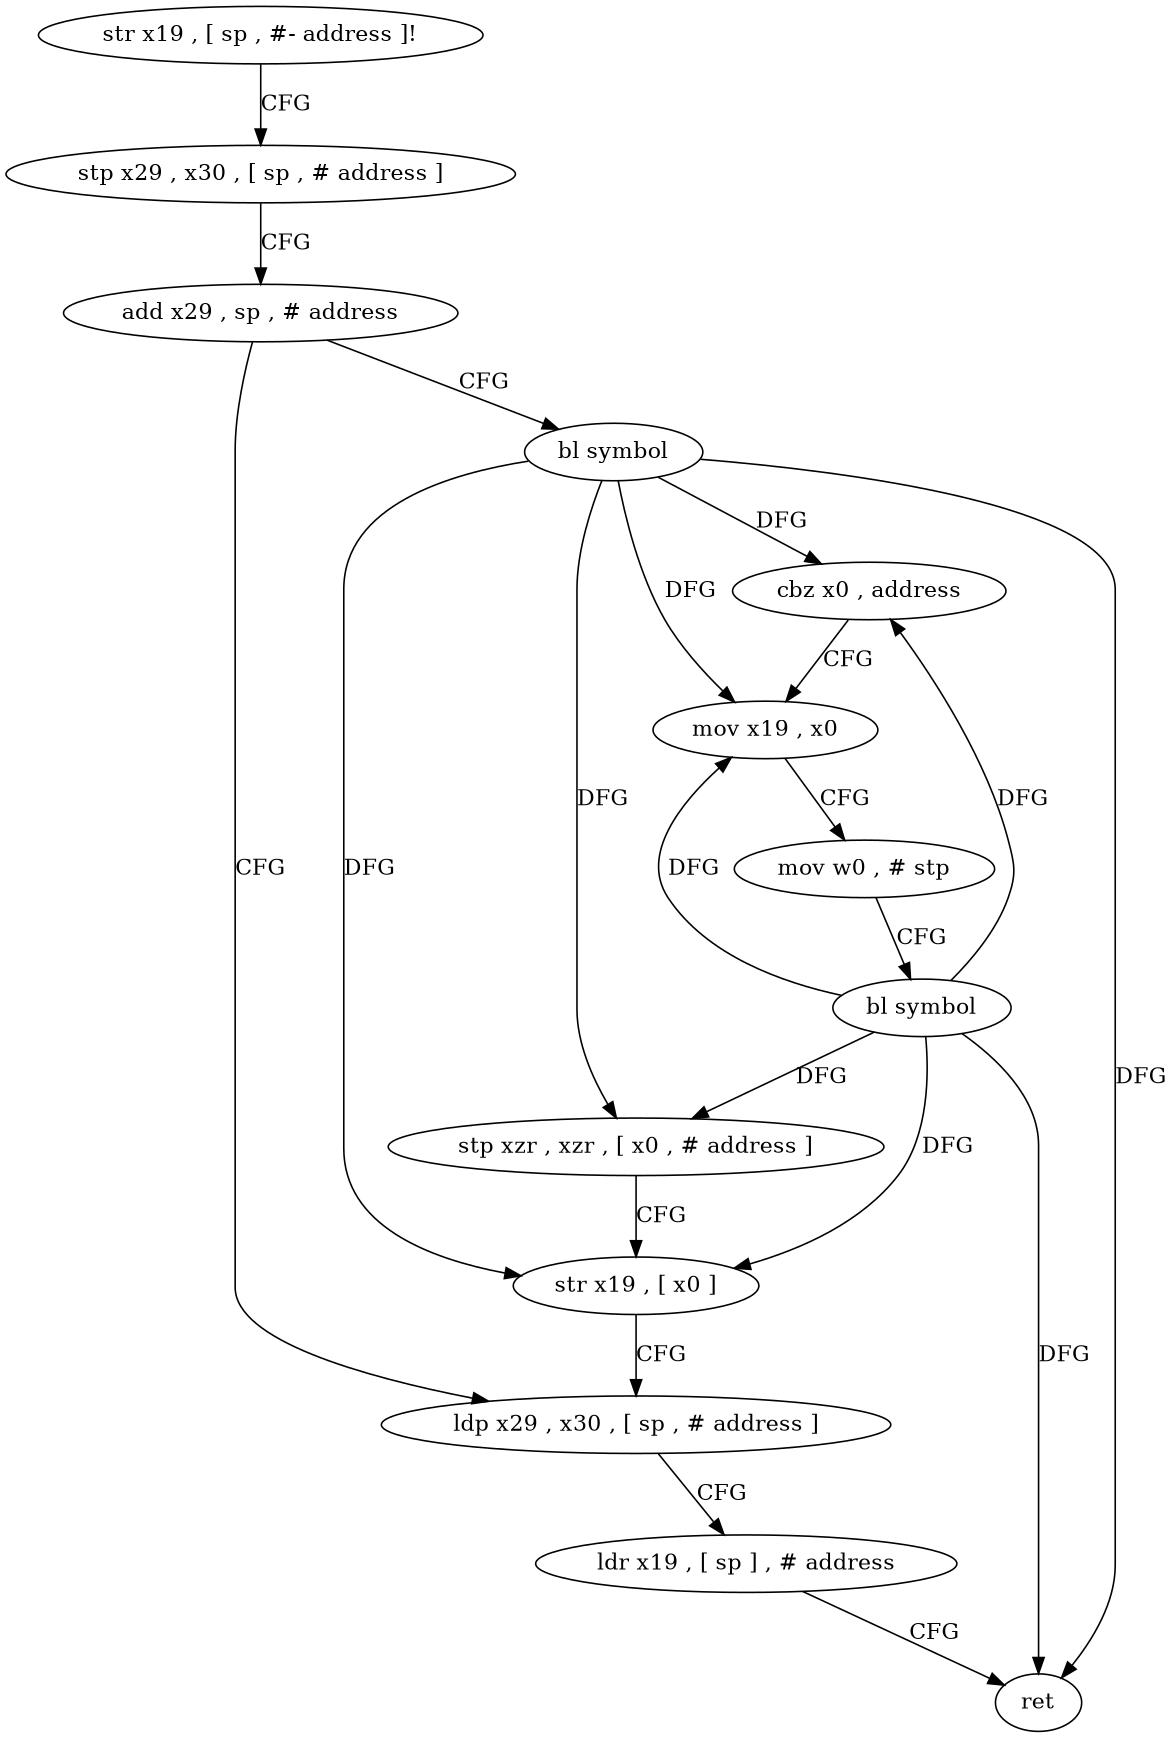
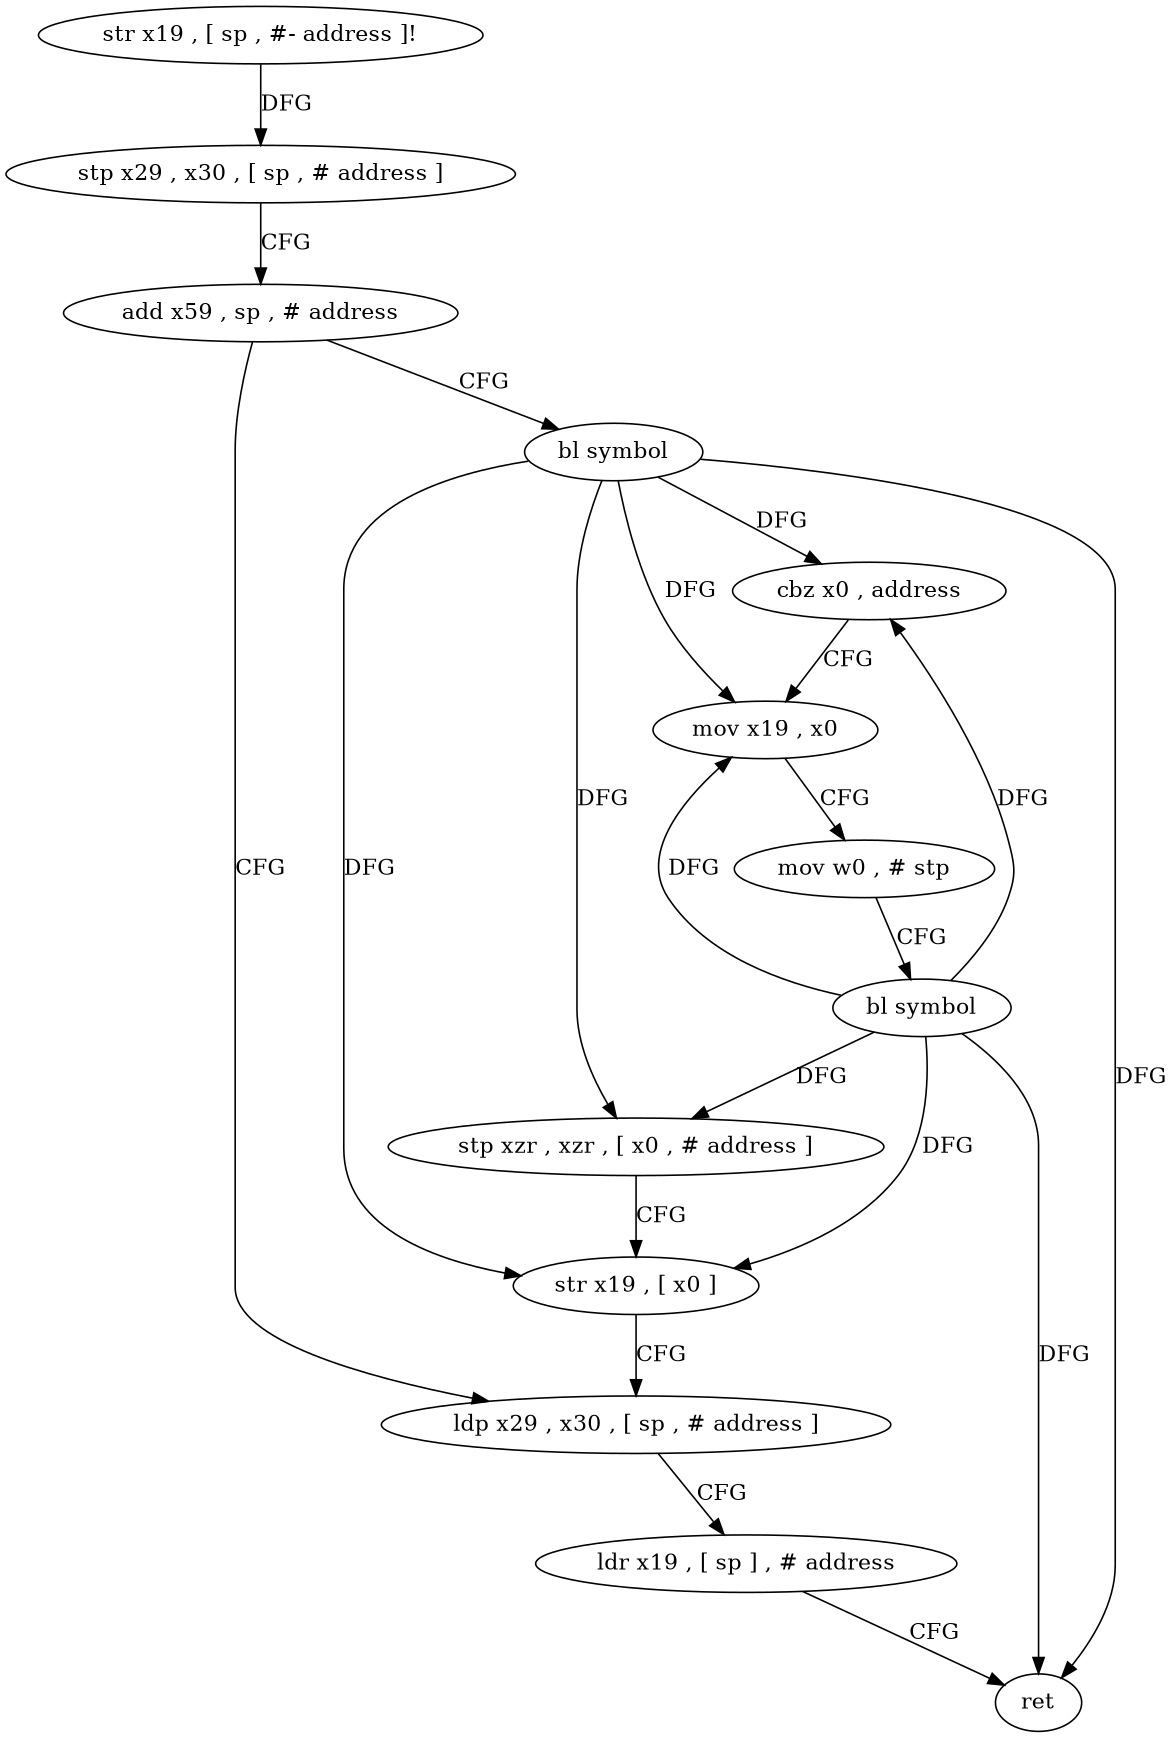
(286, 105) -> (287, 105)
(261, 313) -> (261, 313)
